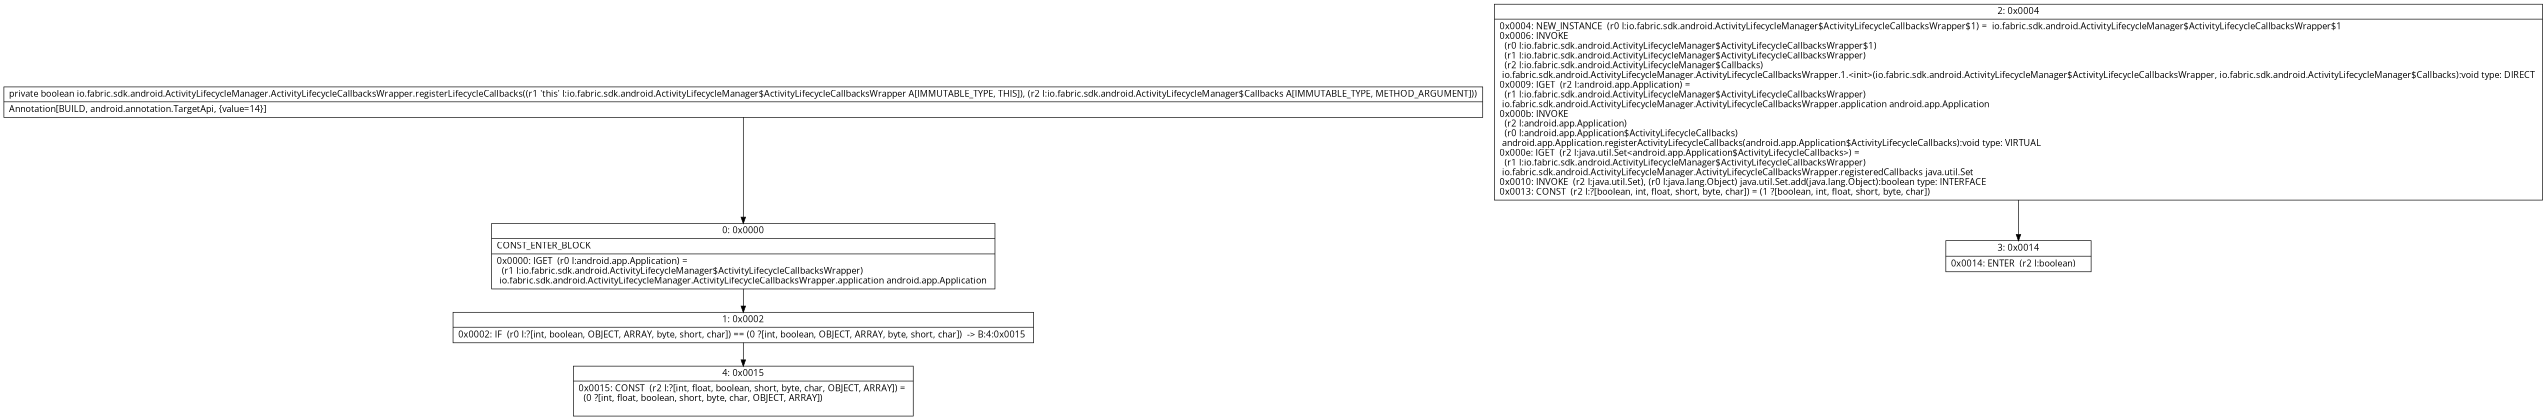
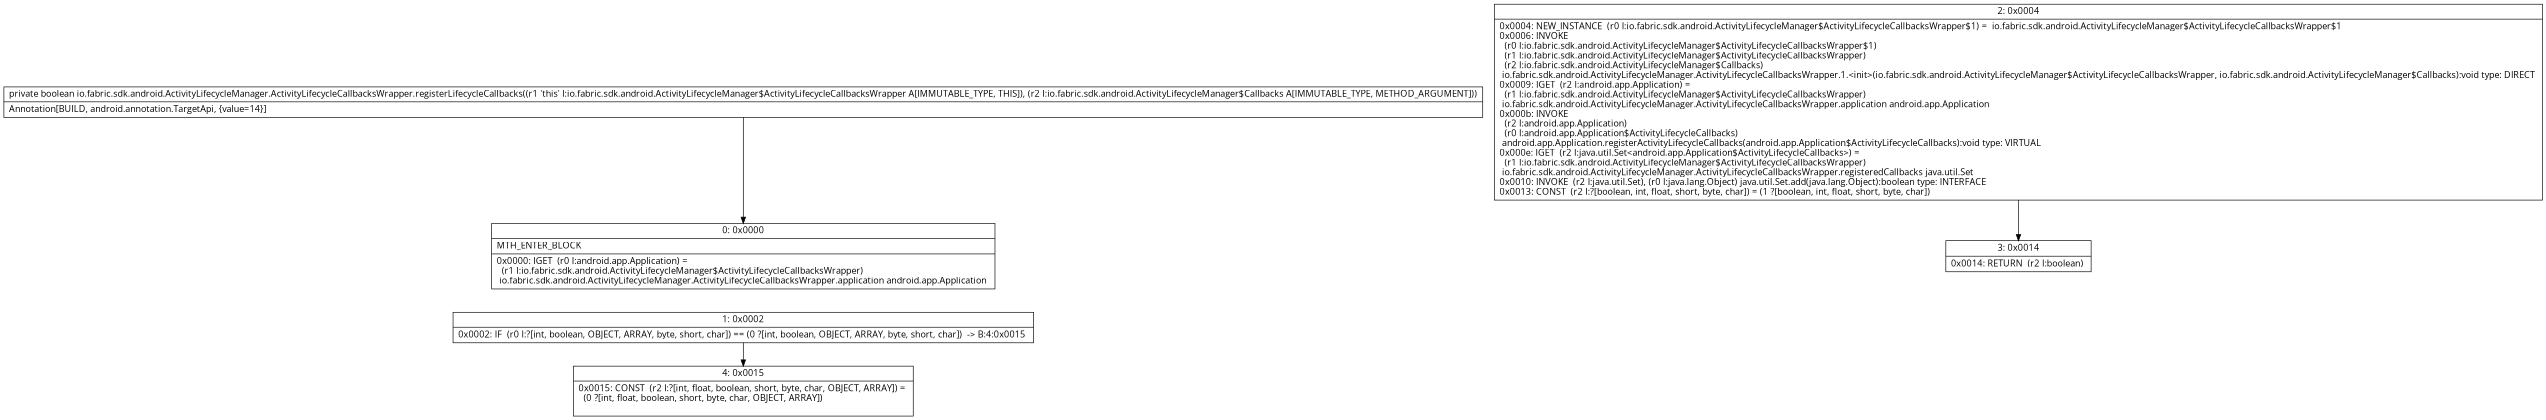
(544, 246) -> (539, 246)
(2015, 264) -> (2018, 264)
(743, 297) -> none
